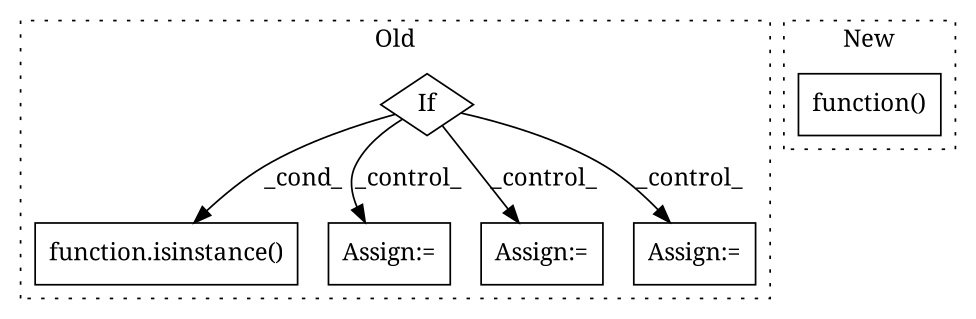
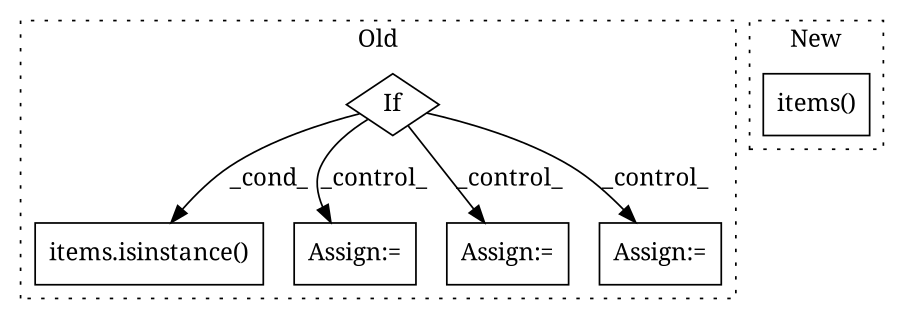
(870, 105) -> (816, 105)
(166, 254) -> (149, 254)
